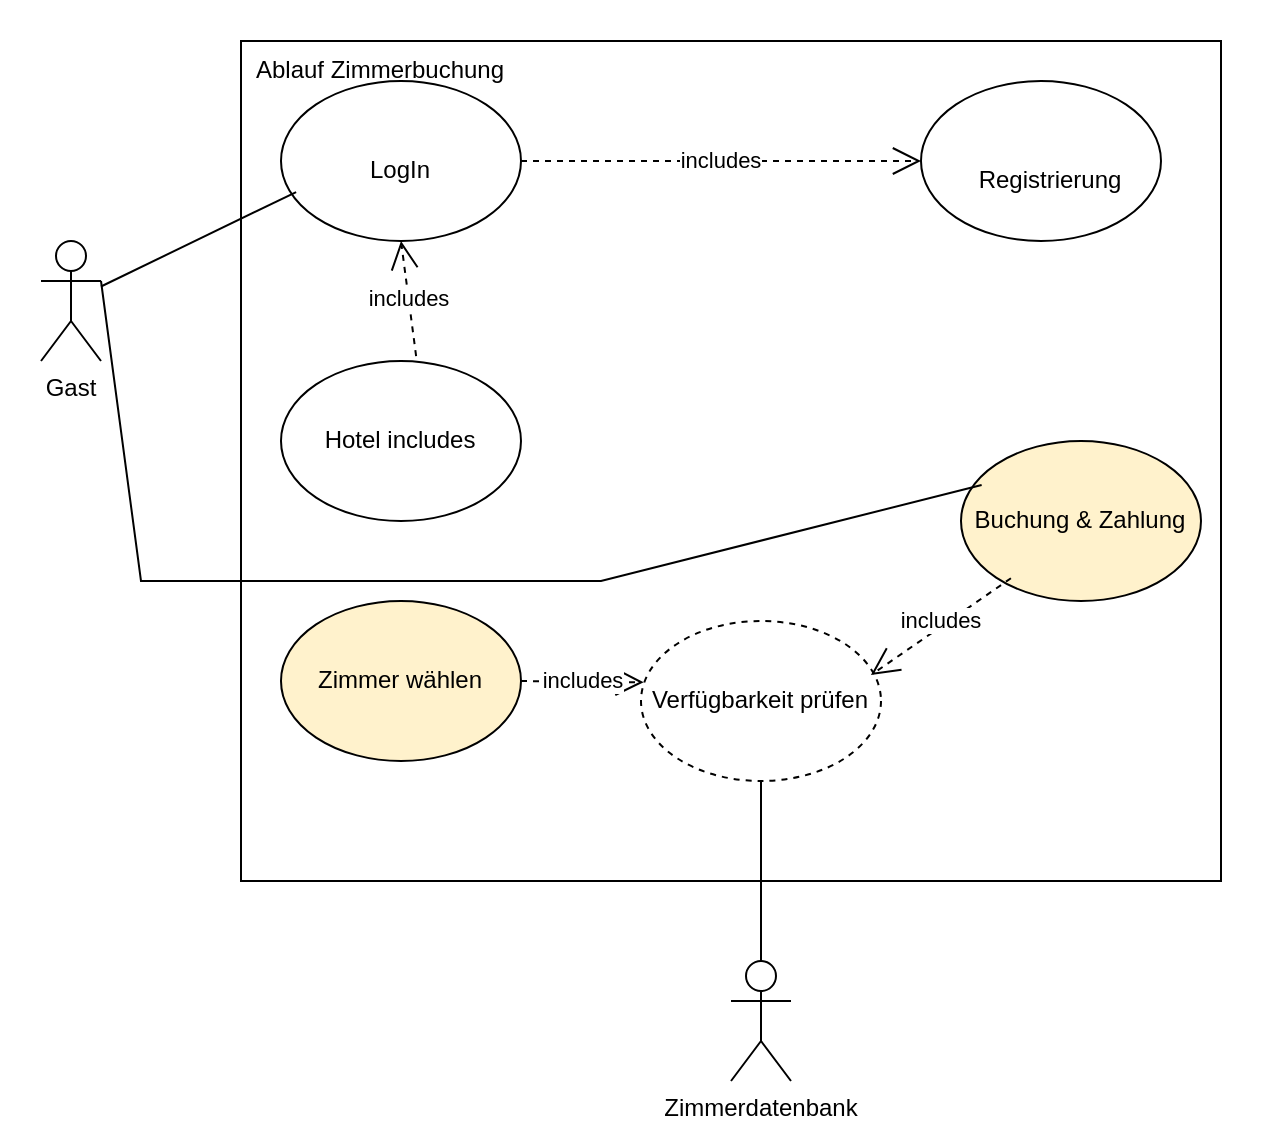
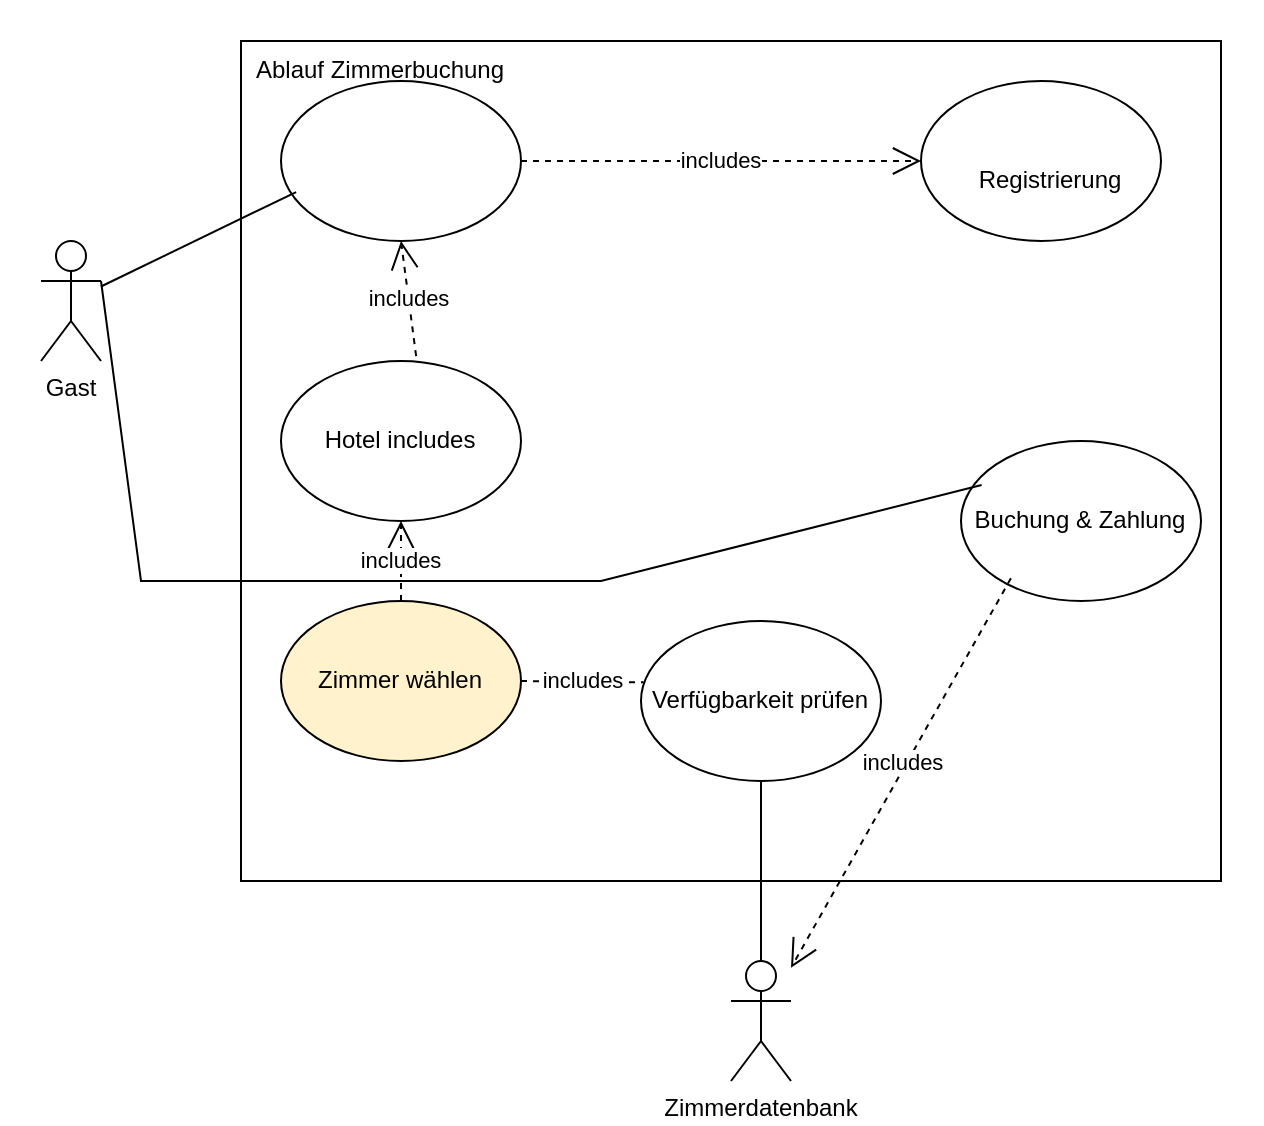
(401, 171) -> none
(1081, 521) -> (1081, 521)
none -> (401, 564)
(918, 643) -> (902, 771)
(635, 682) -> (638, 682)
(761, 701) -> (761, 701)
